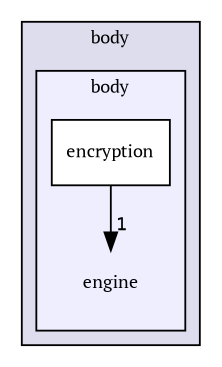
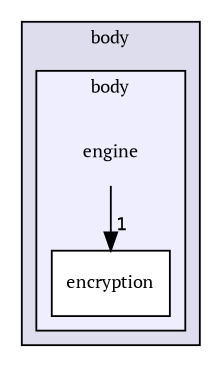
(111, 209) -> (111, 209)
